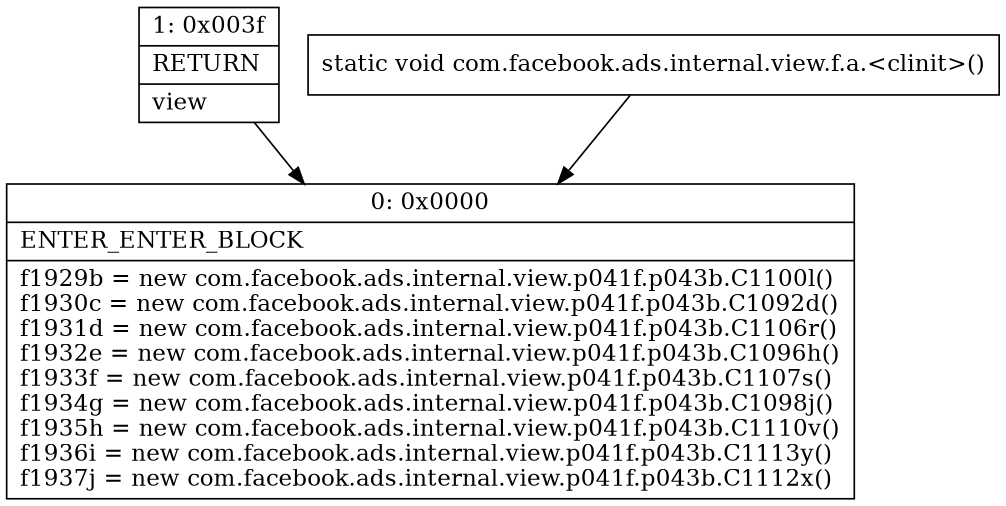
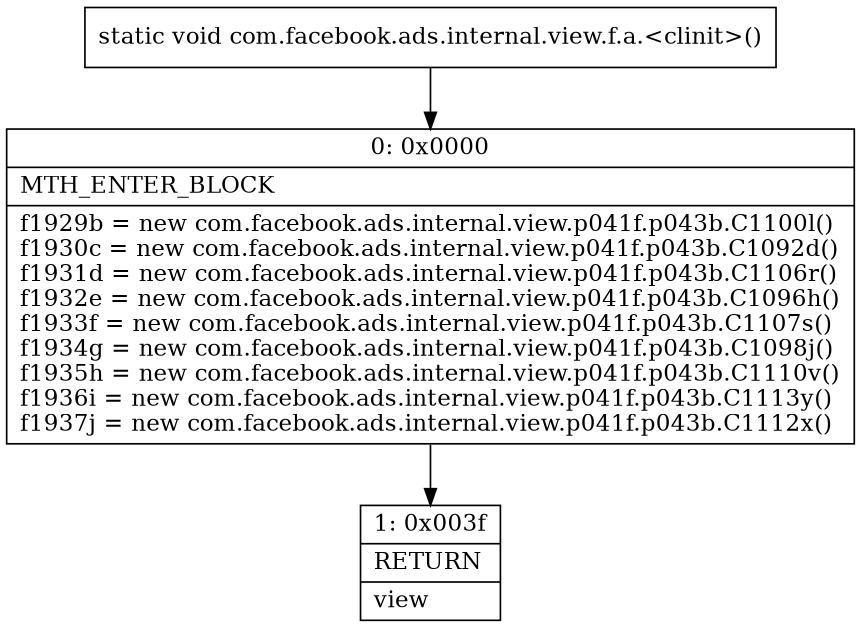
(274, 147) -> (430, 467)
(162, 241) -> (148, 186)
